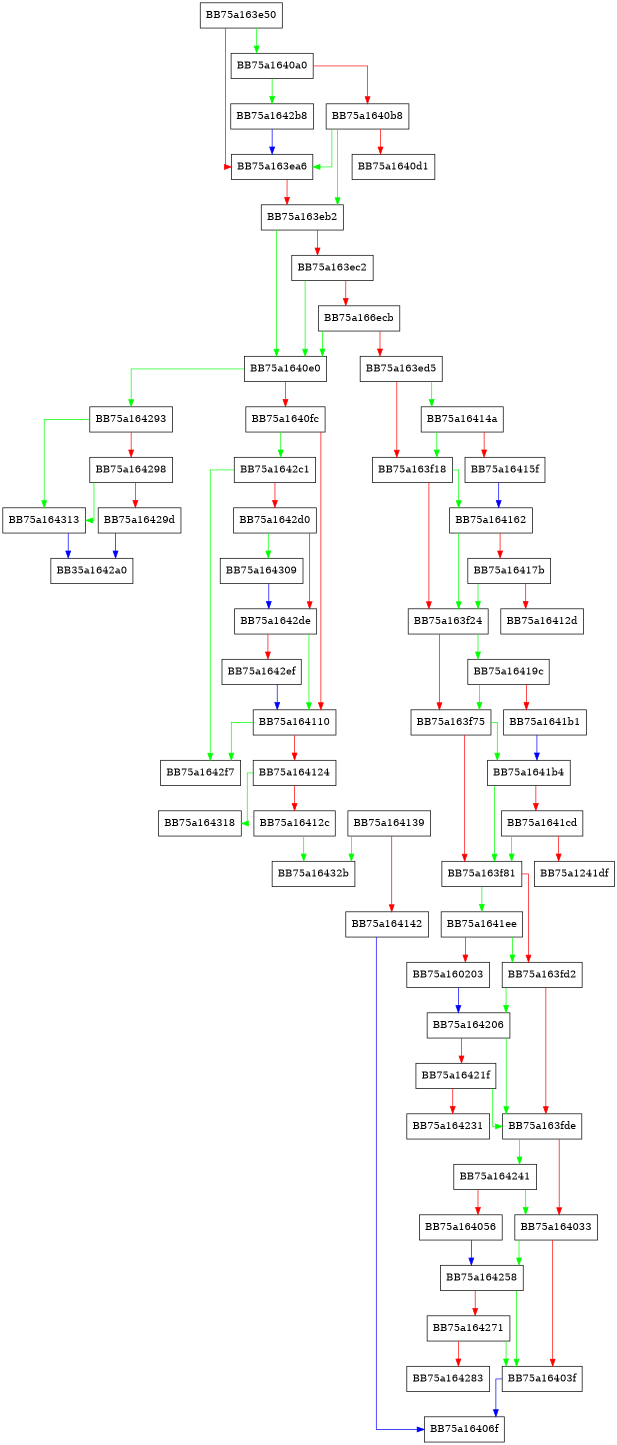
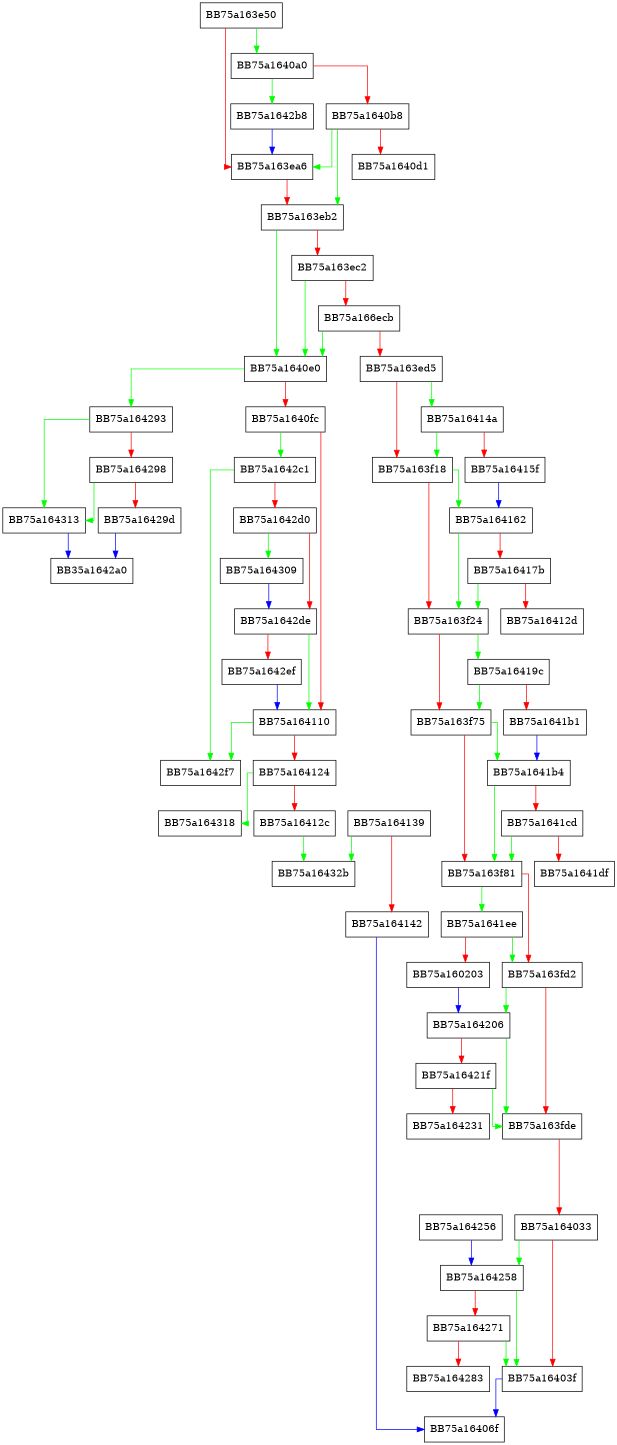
(574, 874) -> (574, 874)
(495, 1177) -> none
(461, 1227) -> (461, 1227)
